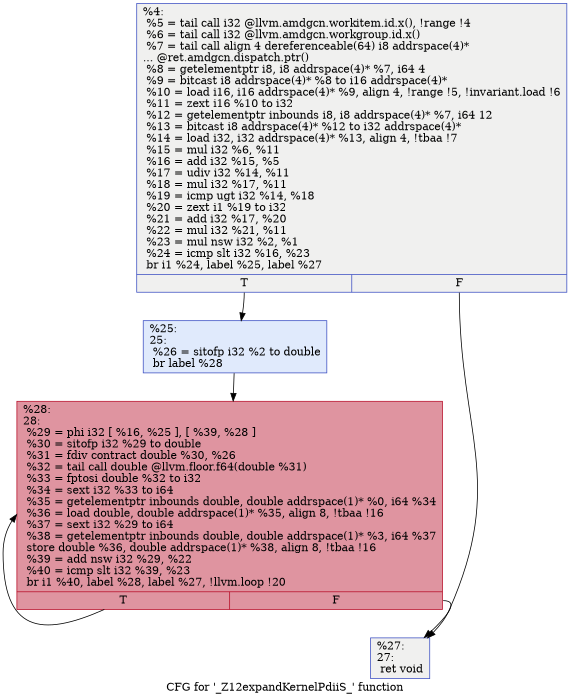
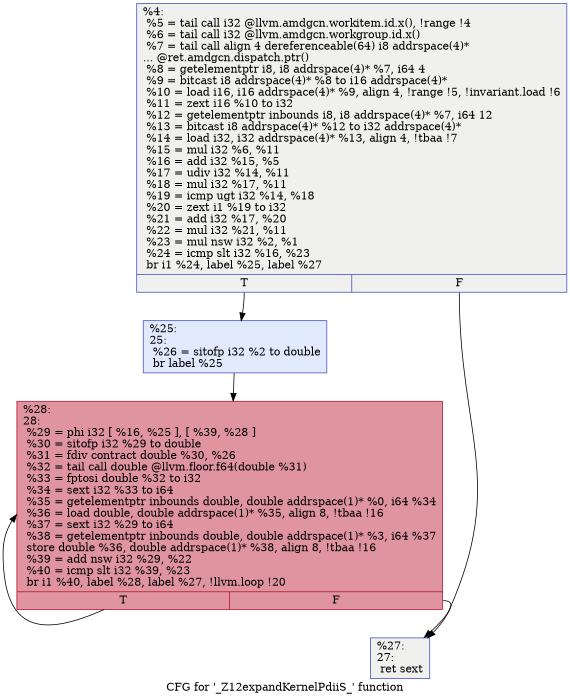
(186, 364) -> (186, 364)
(400, 669) -> (400, 669)
